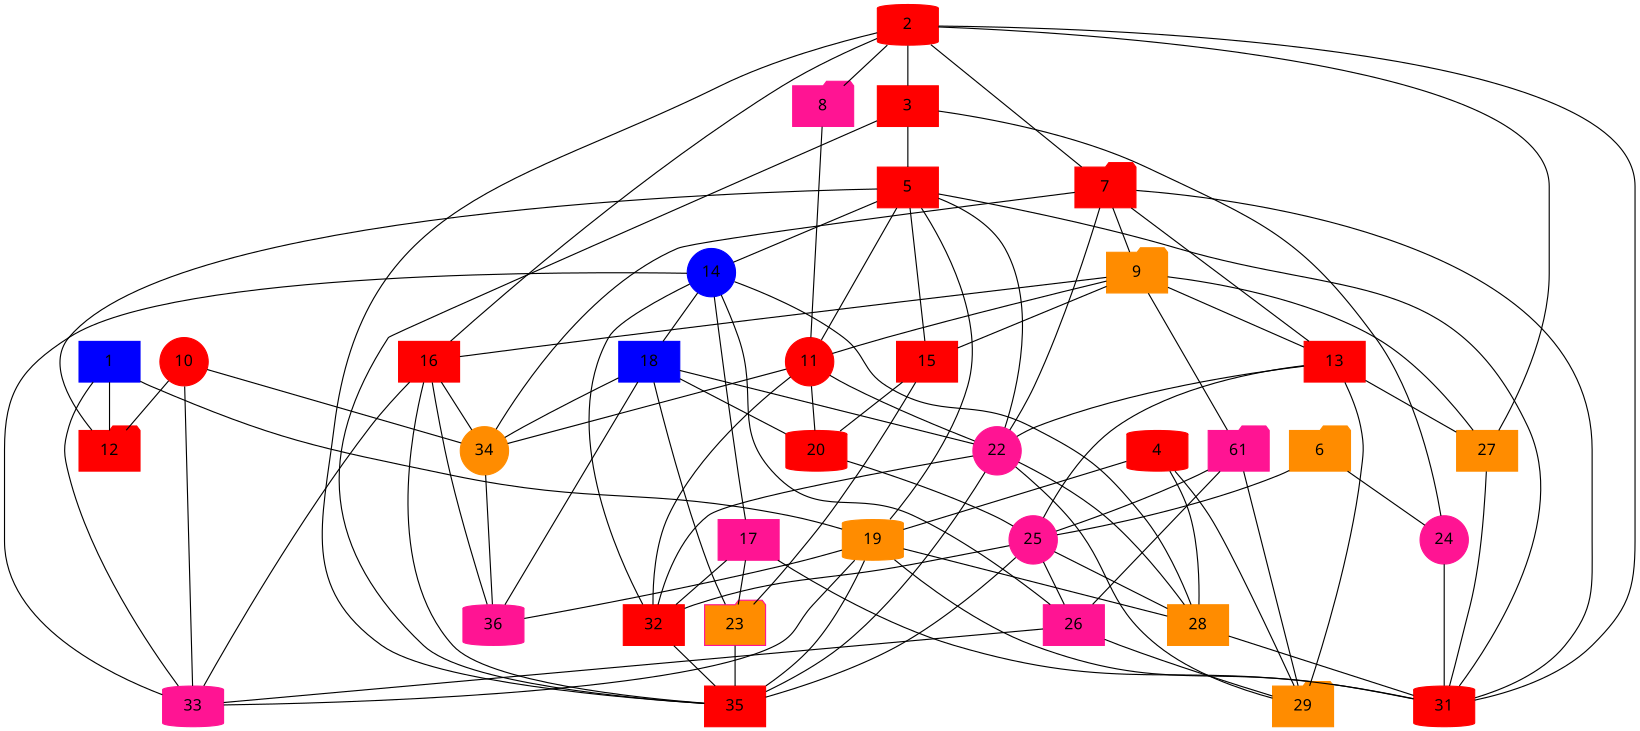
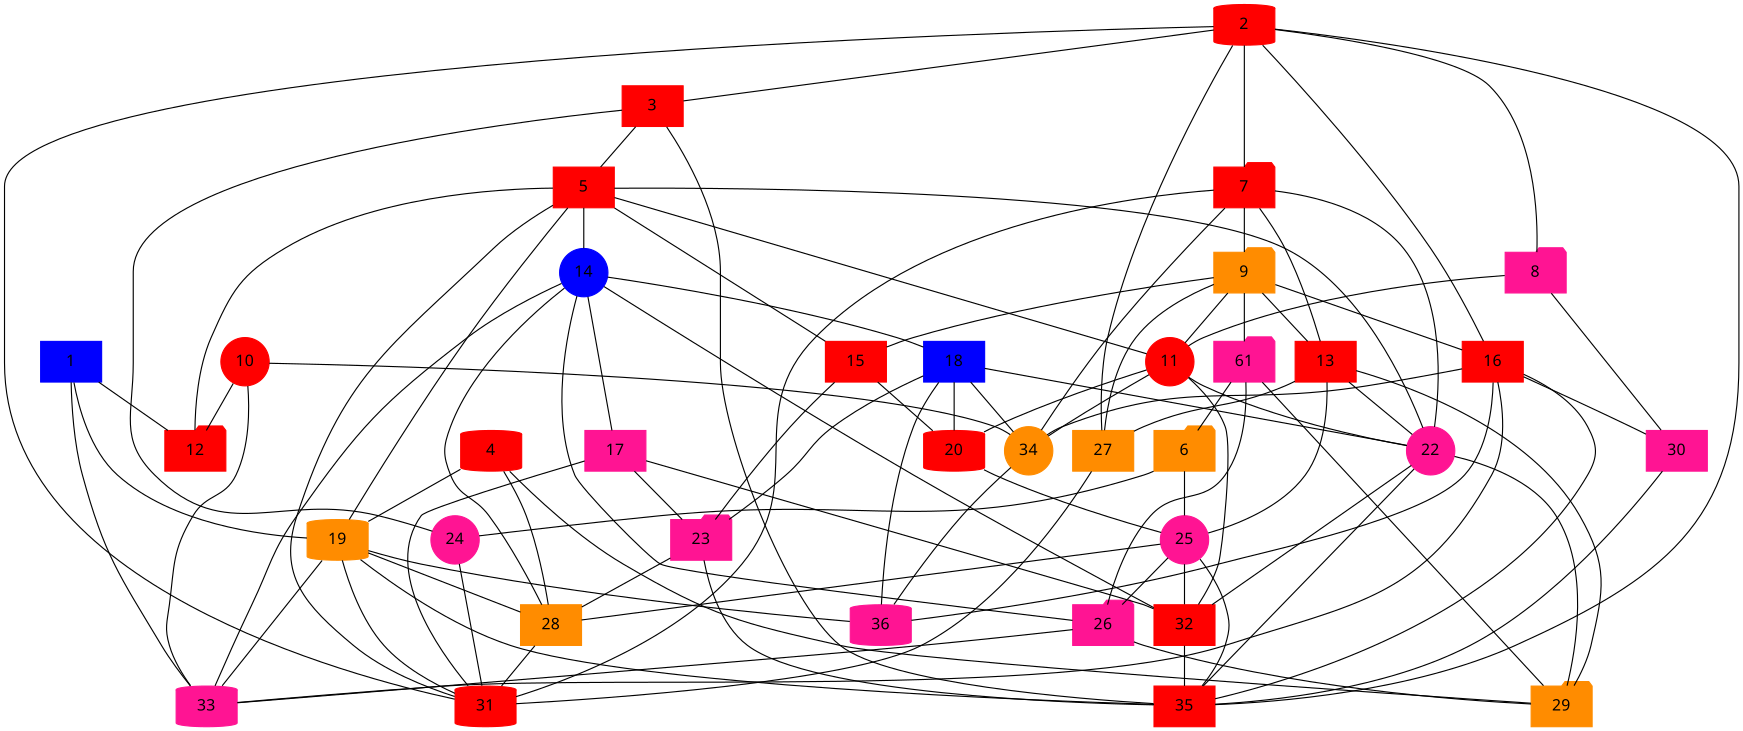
none -> (1677, 451)
(1141, 500) -> (1208, 416)
(1119, 529) -> (626, 582)
(735, 625) -> (701, 540)
(1074, 625) -> (1103, 625)
